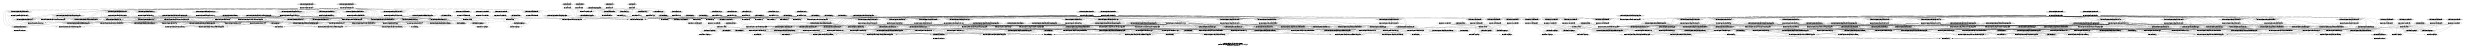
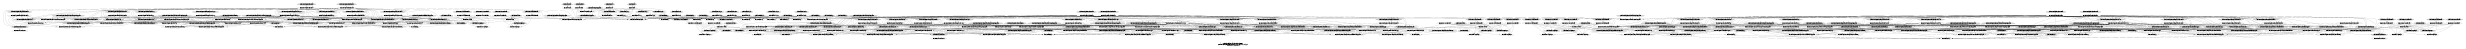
(2349, 20) -> none
